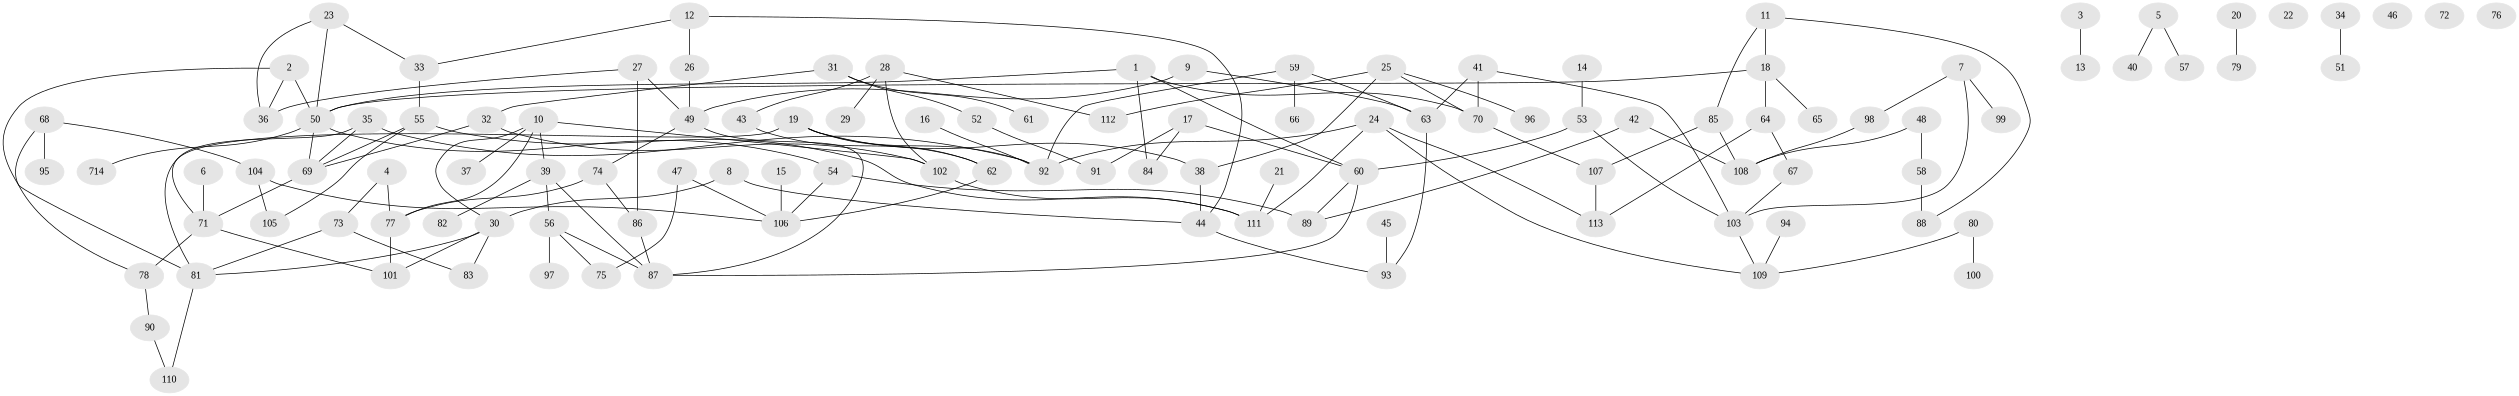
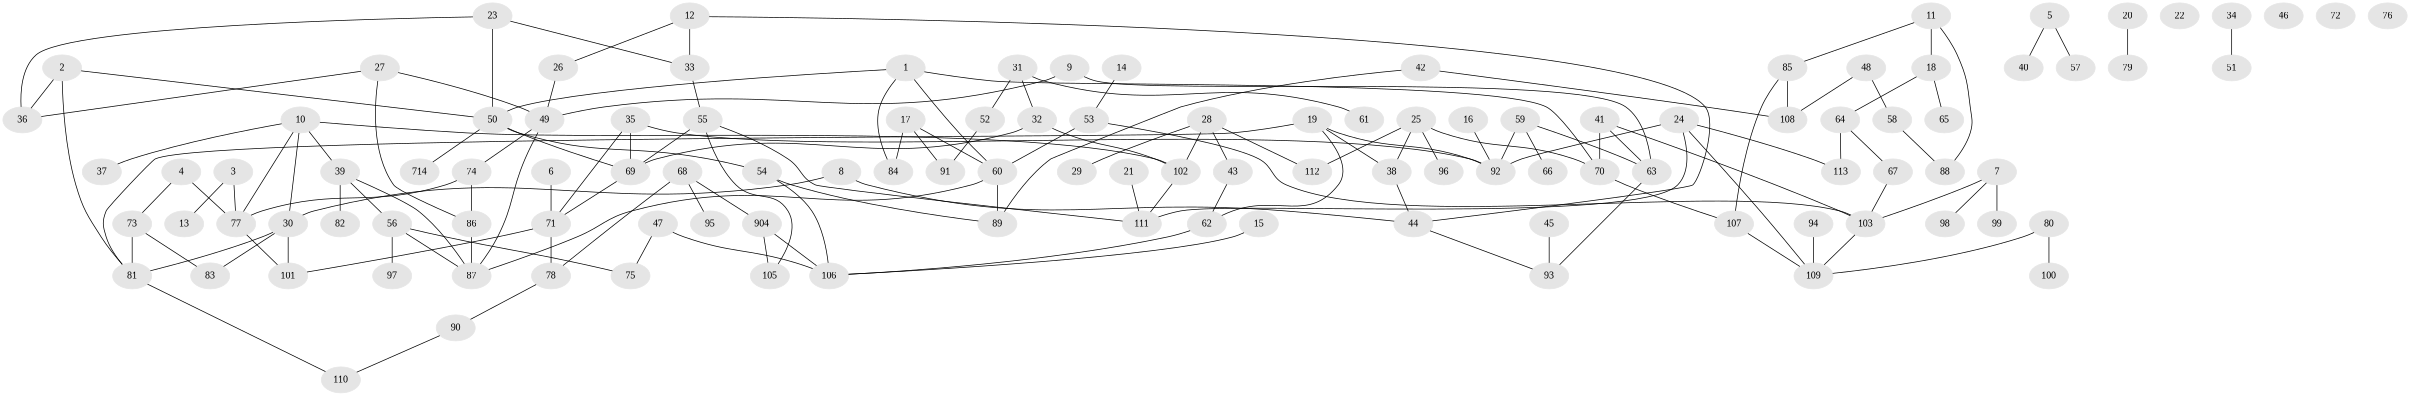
(1038, 84) -> none
(1813, 144) -> none
(255, 172) -> (762, 224)
none -> (235, 198)
(1596, 198) -> (1774, 250)
